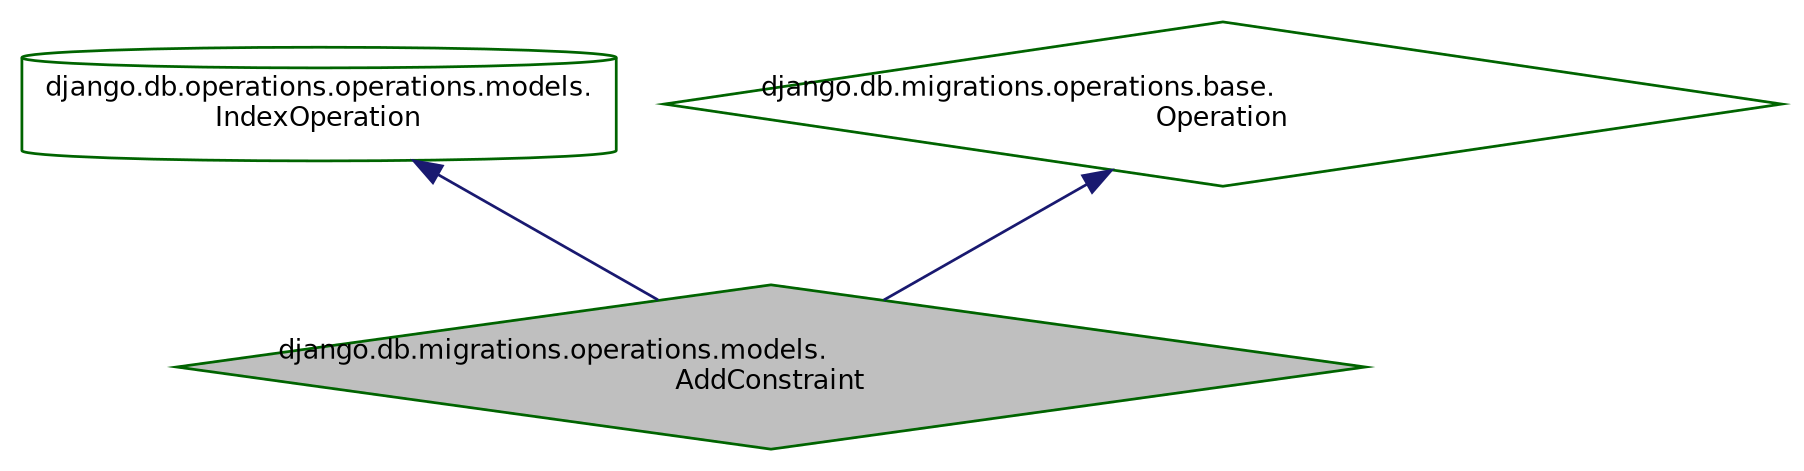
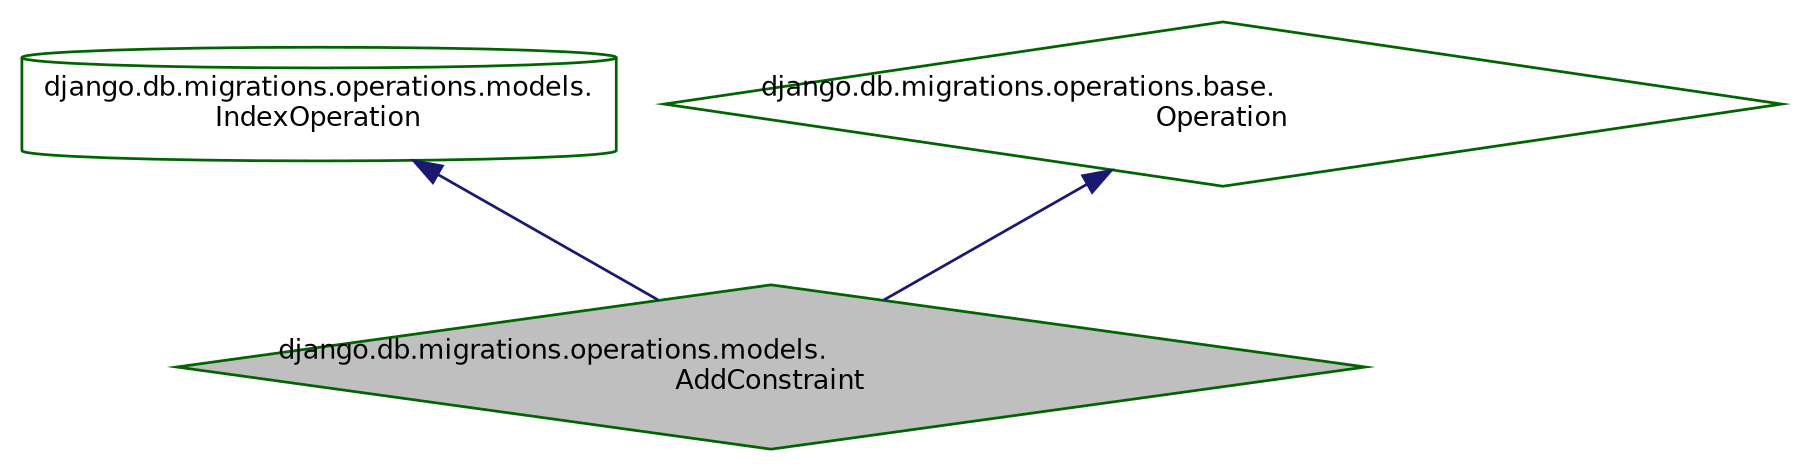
(319, 104) -> (319, 104)
